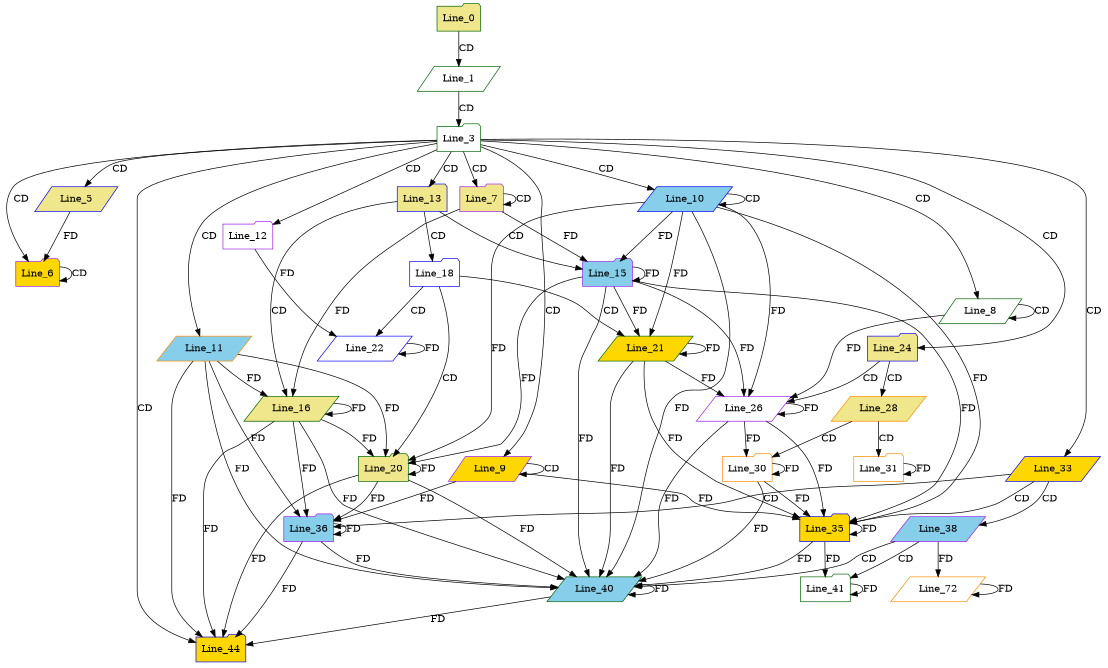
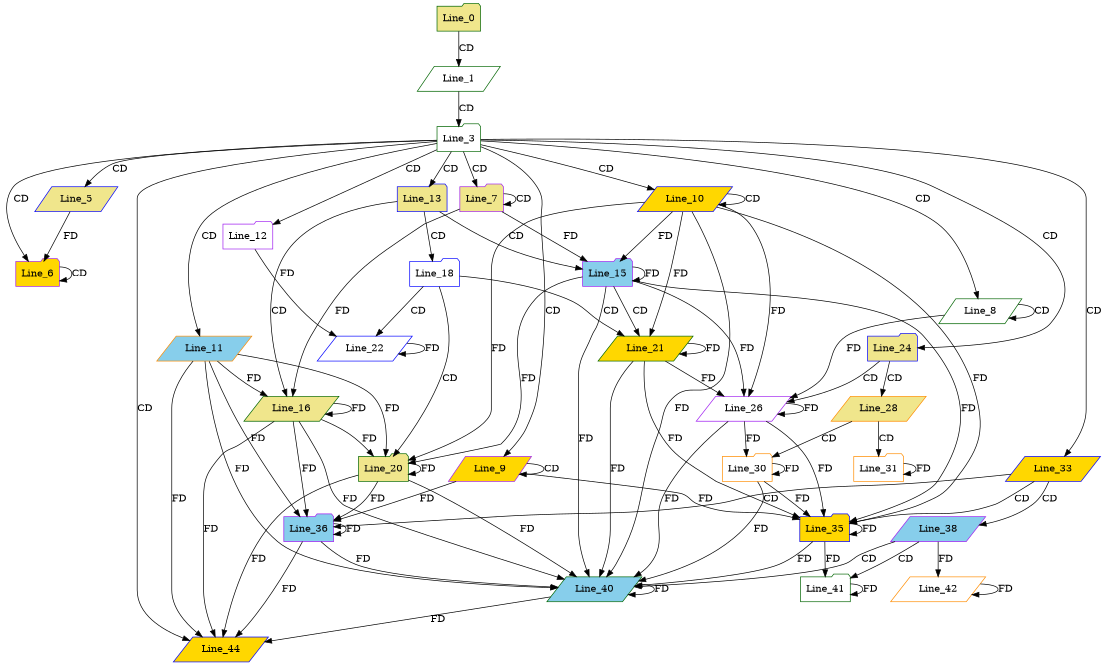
(685, 199) -> (685, 199)
(640, 311) -> (640, 311)
(938, 589) -> (938, 589)
(221, 649) -> (221, 649)
